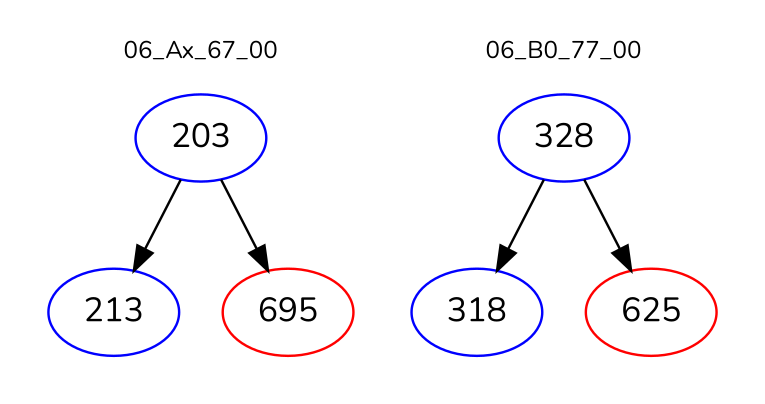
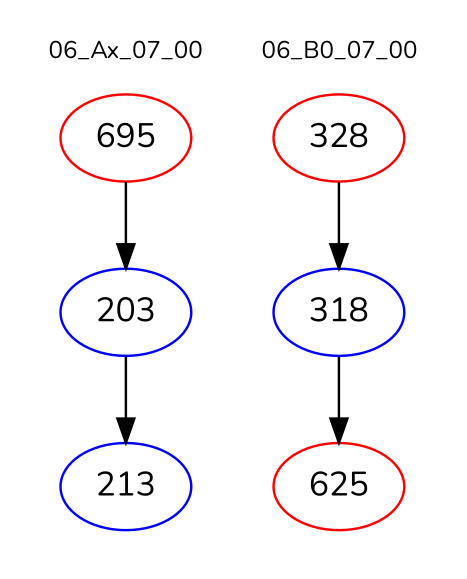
(201, 52) -> (126, 52)
(564, 52) -> (340, 52)
(564, 138) -> (339, 138)
(239, 214) -> (126, 213)
(602, 214) -> (339, 388)
